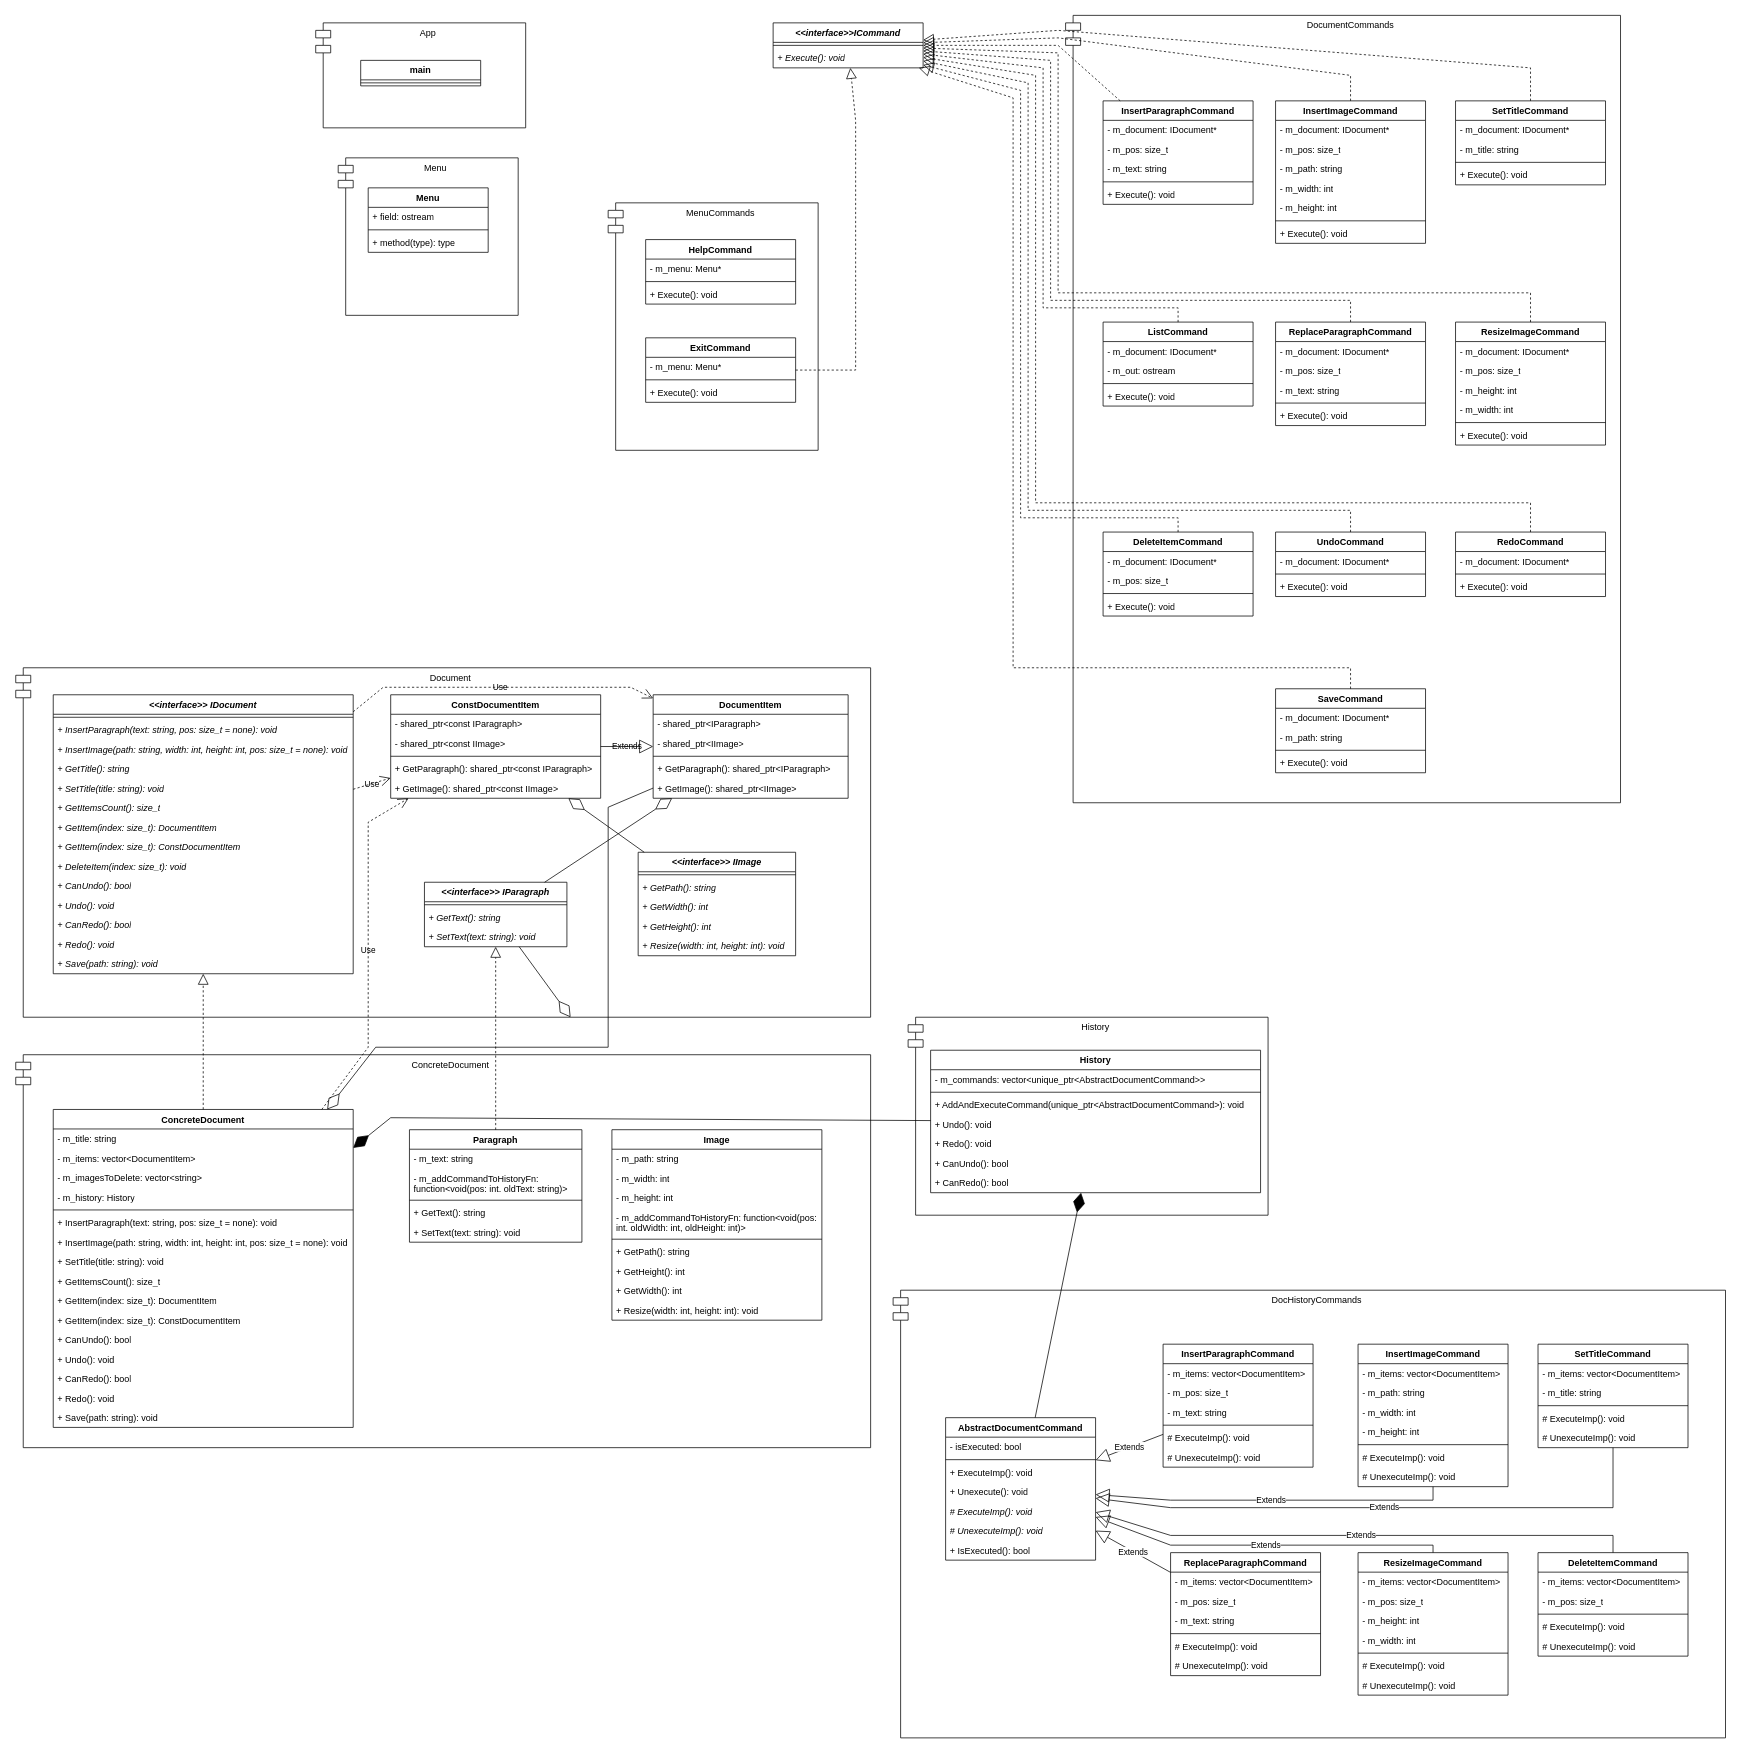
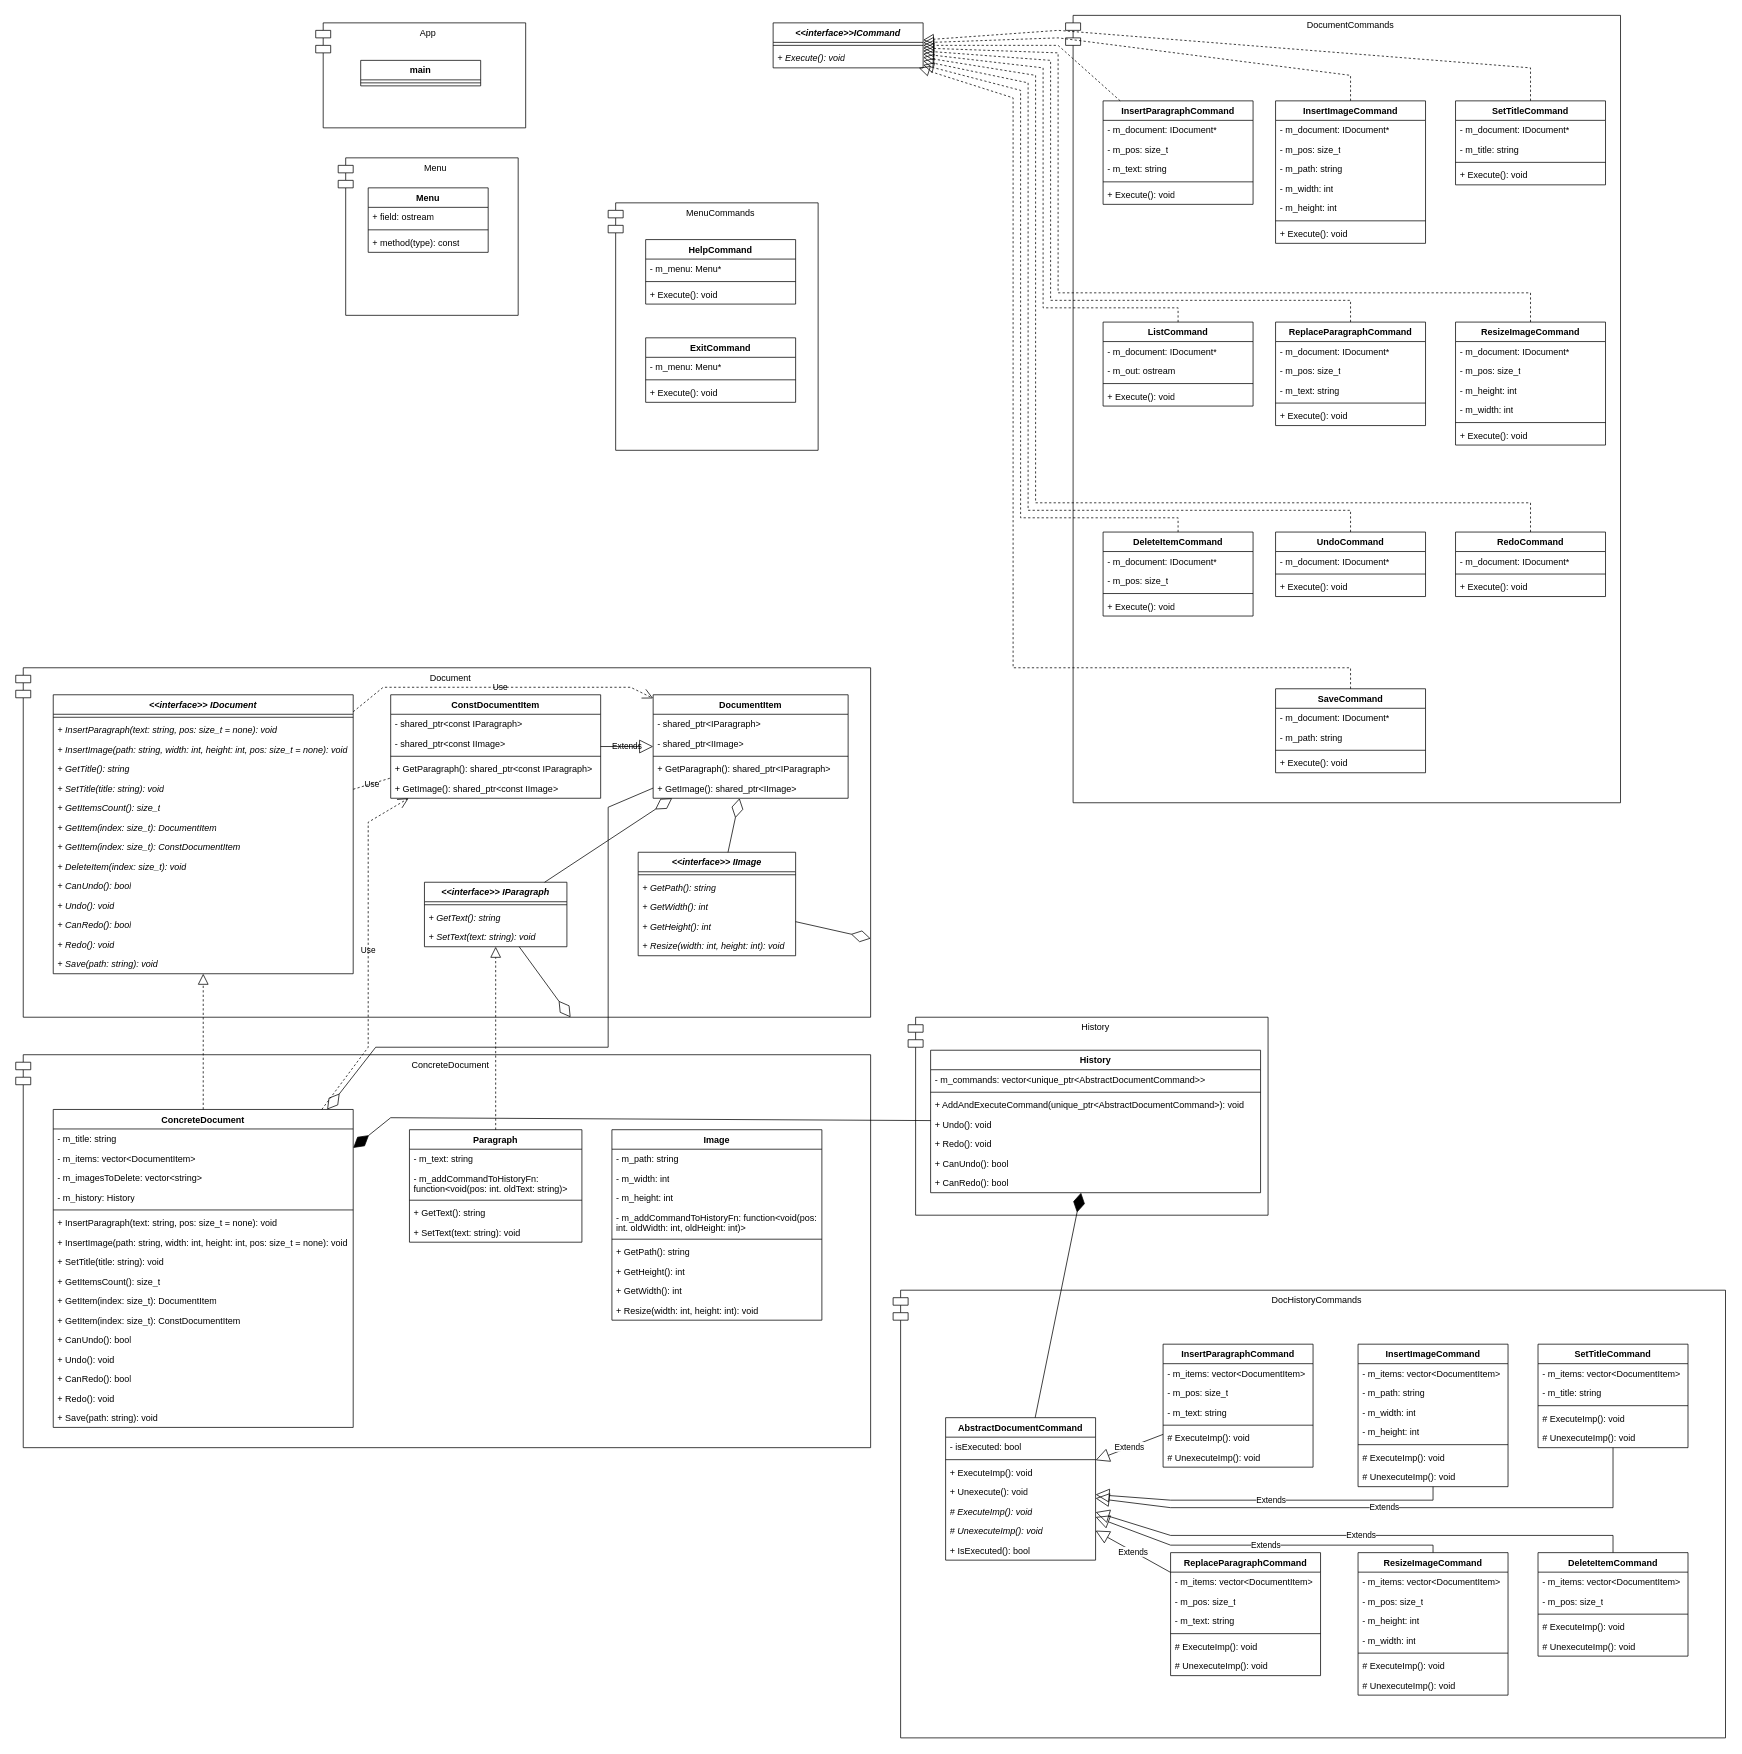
(419, 244) -> (422, 244)
(855, 253) -> none
(385, 780) -> (385, 780)
(614, 831) -> (824, 928)
none -> (731, 835)
